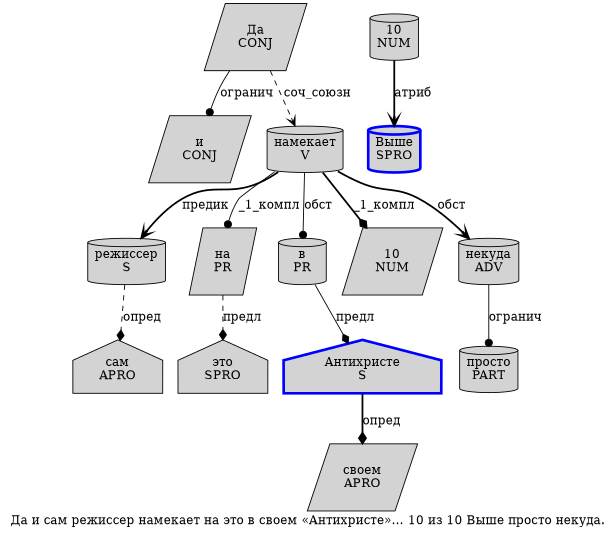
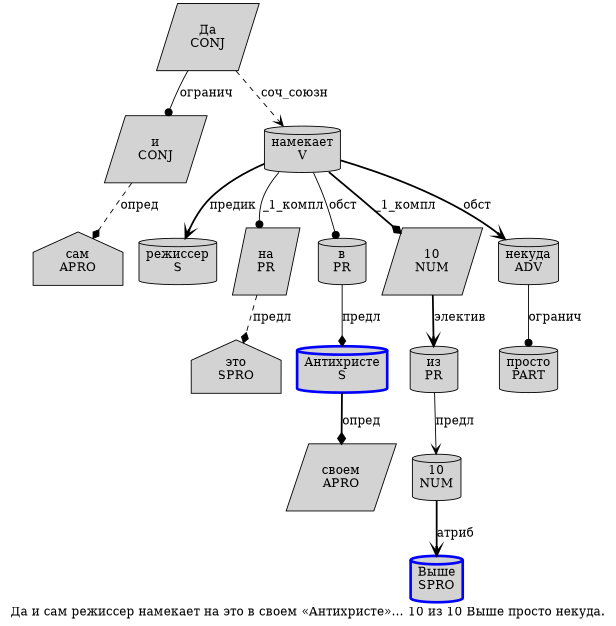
(123, 307) -> (115, 206)
(362, 369) -> (342, 369)
none -> (434, 369)
